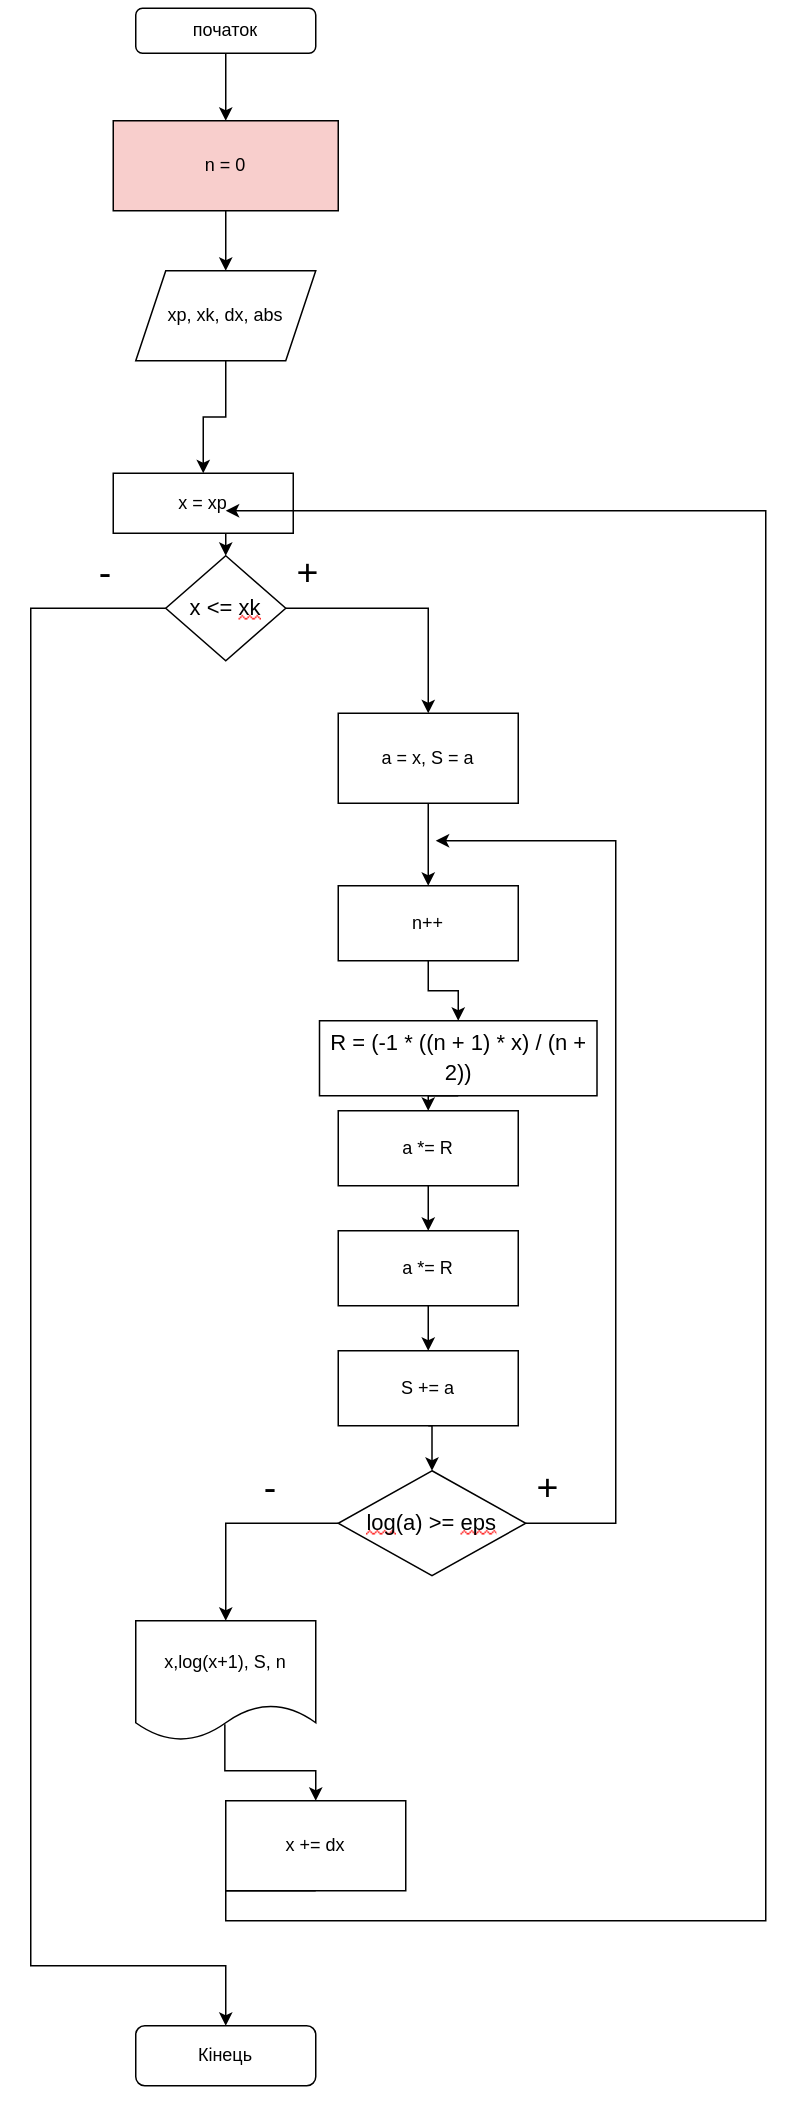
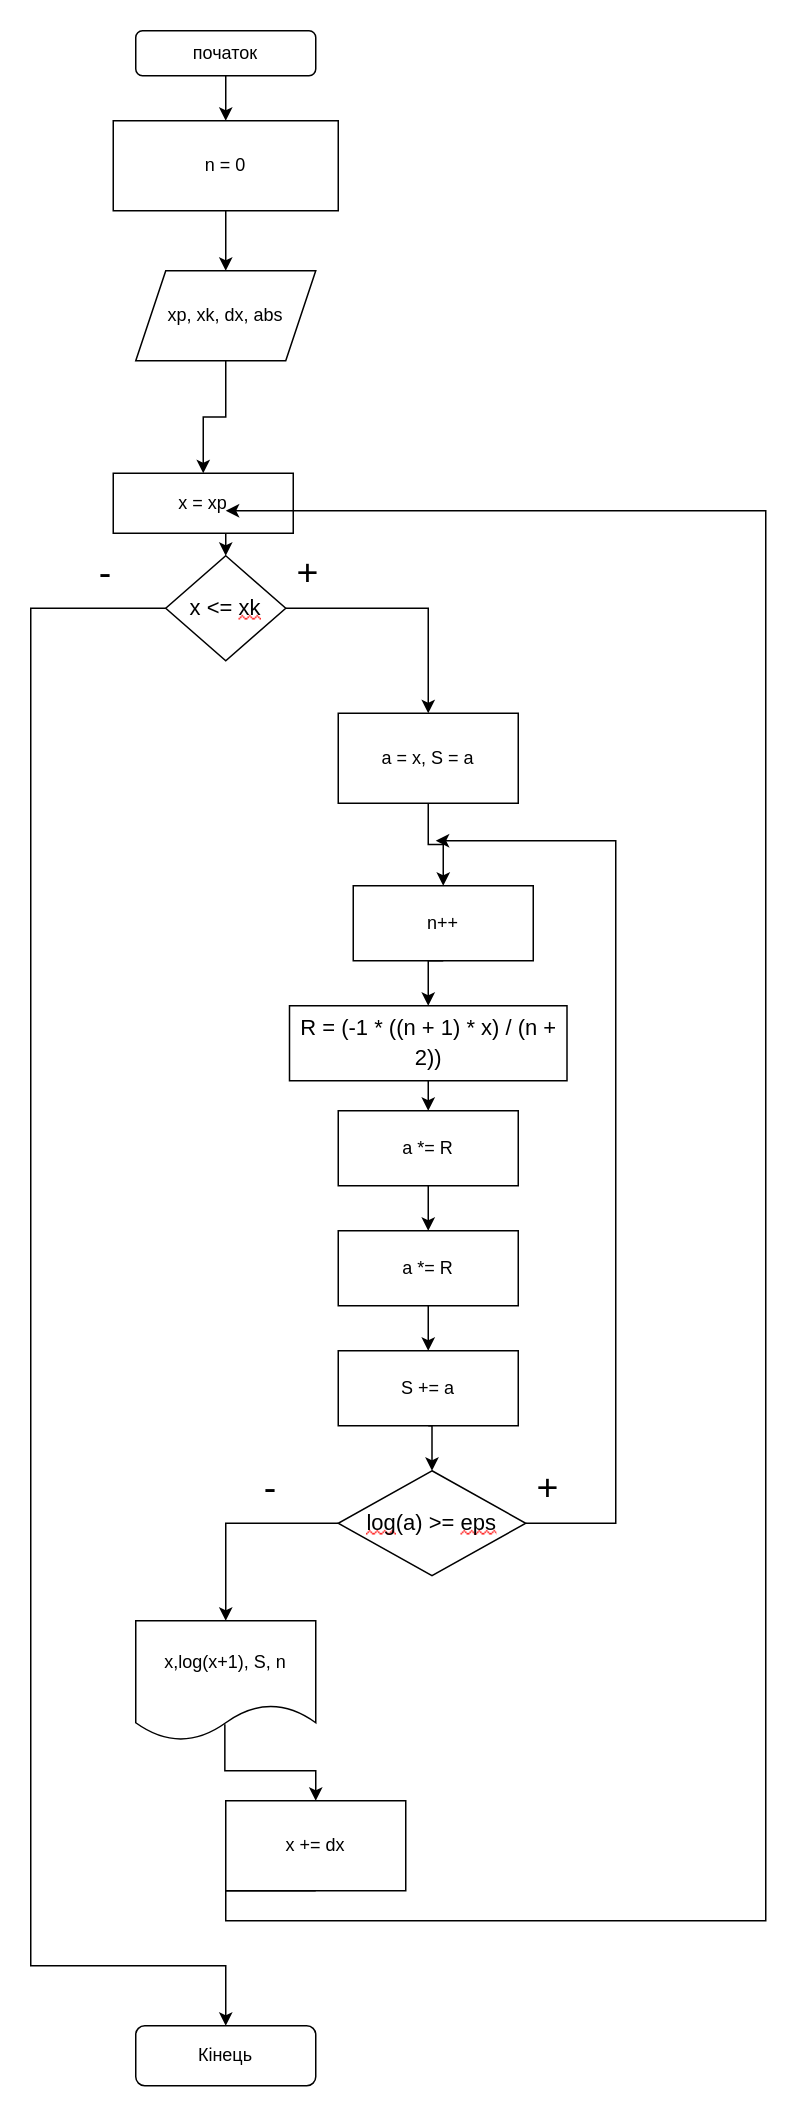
(226, 31) -> (226, 53)
(226, 166) -> (226, 166)
(428, 923) -> (443, 923)
(458, 1058) -> (428, 1043)
